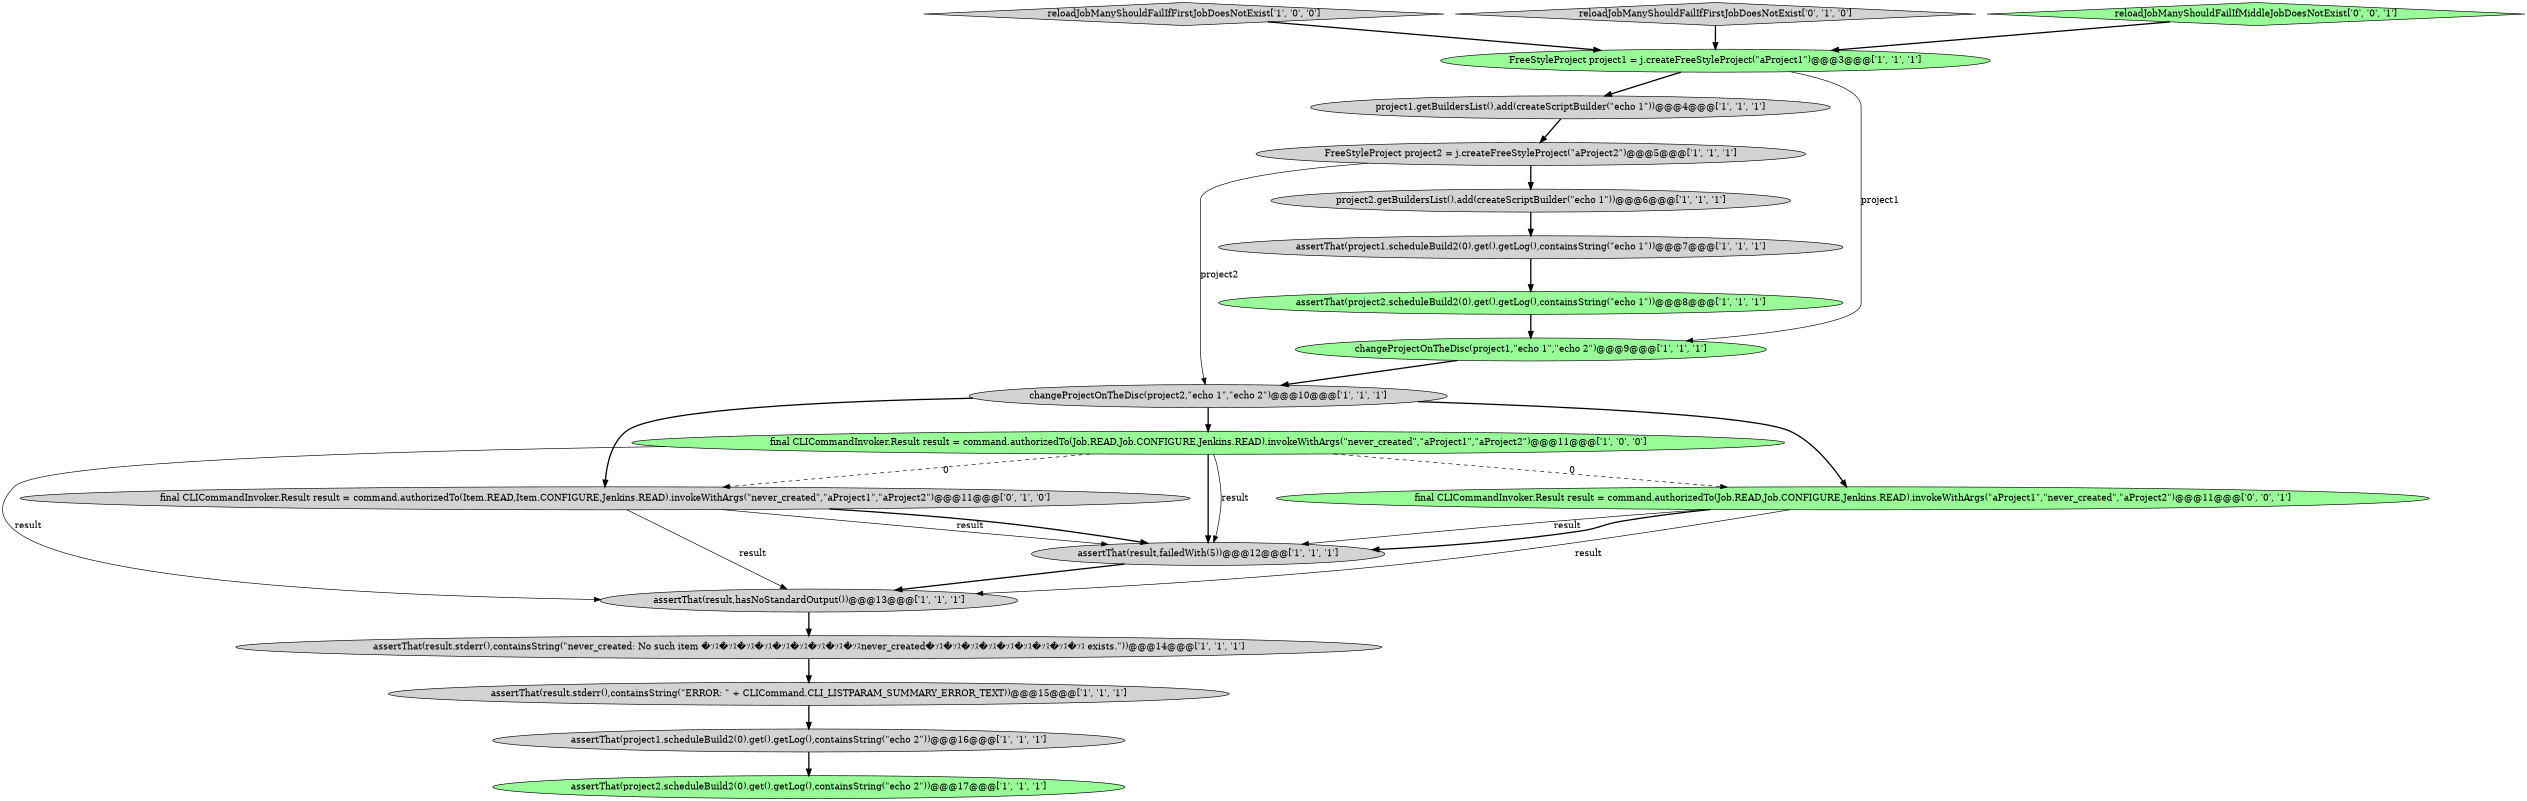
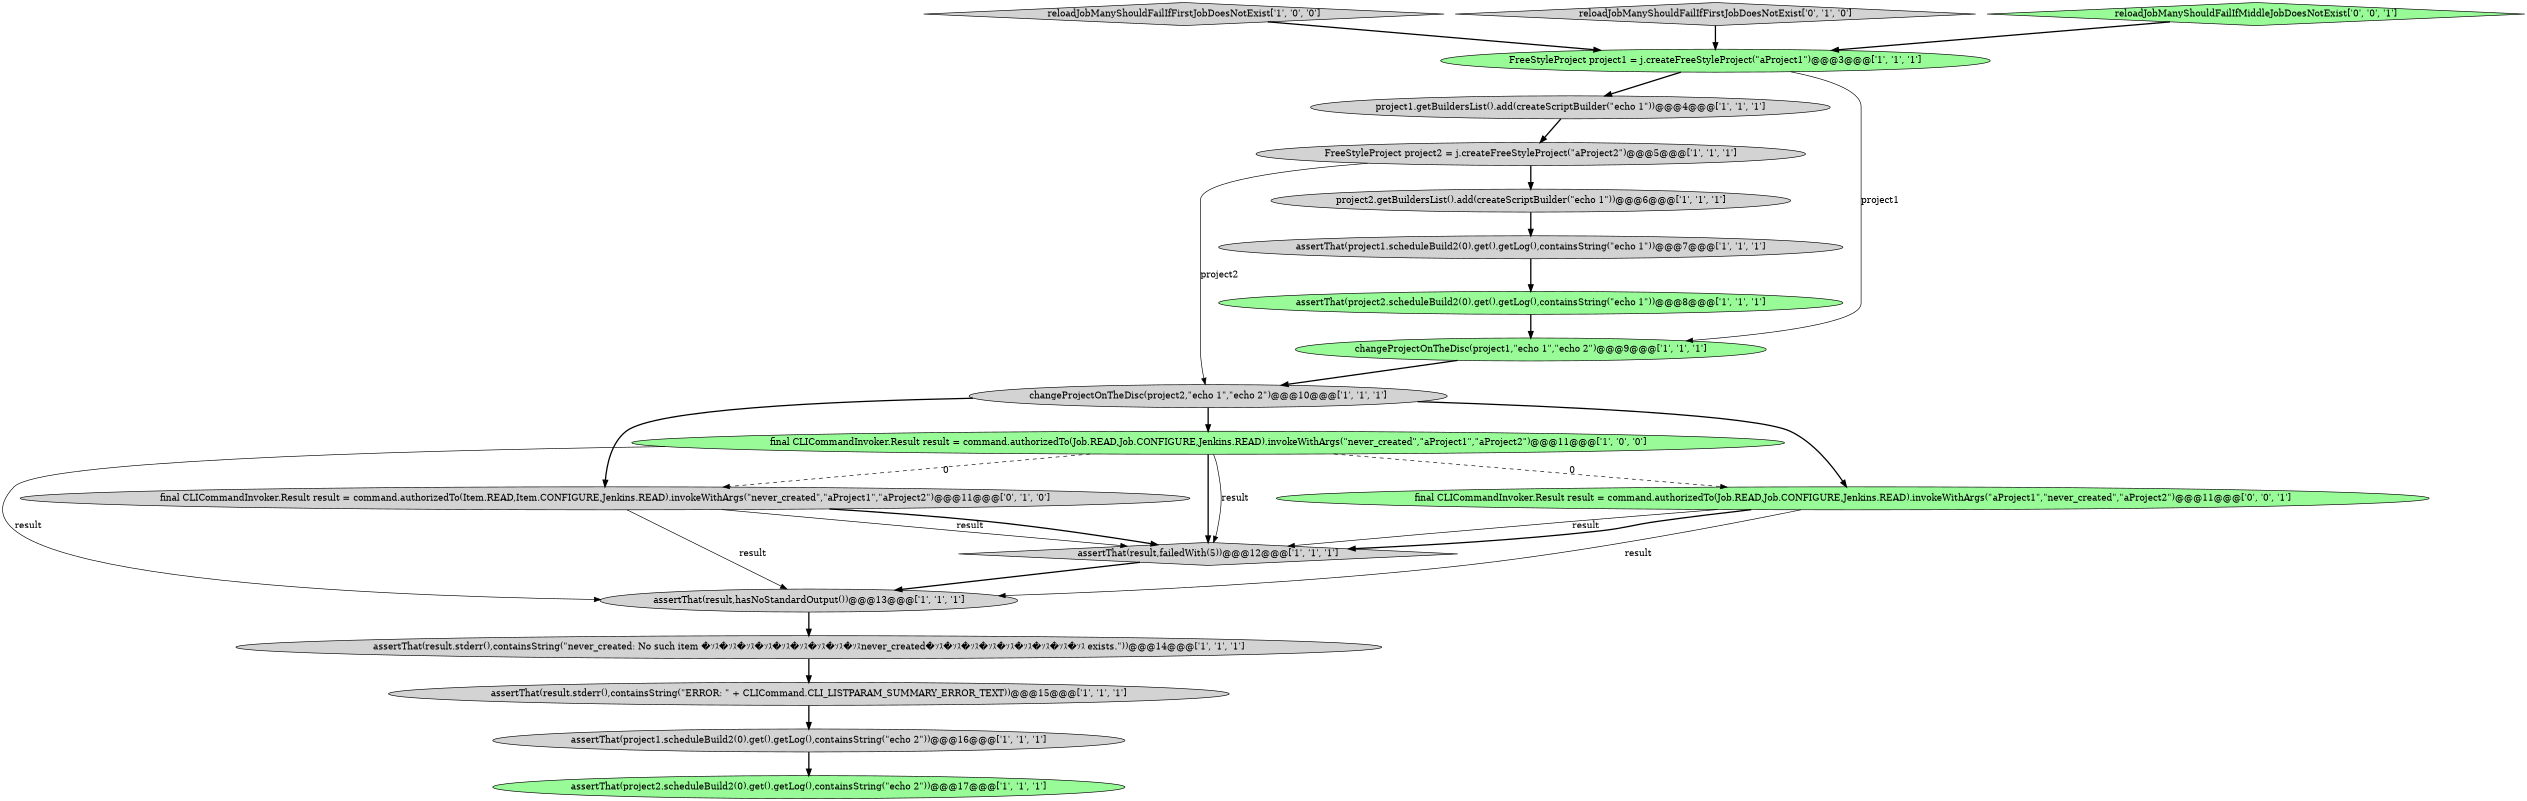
(1208, 554) -> (1208, 554)
